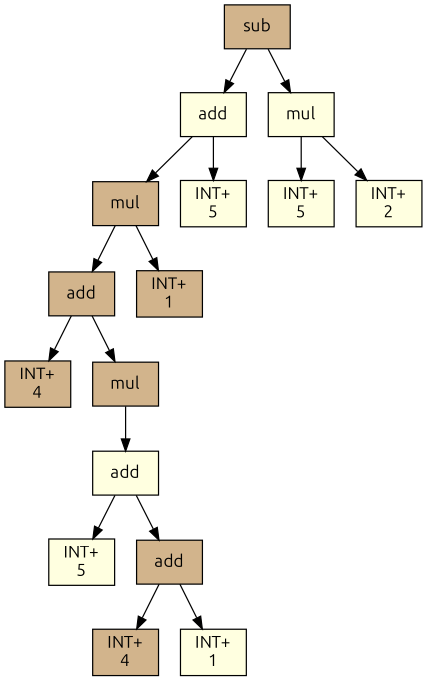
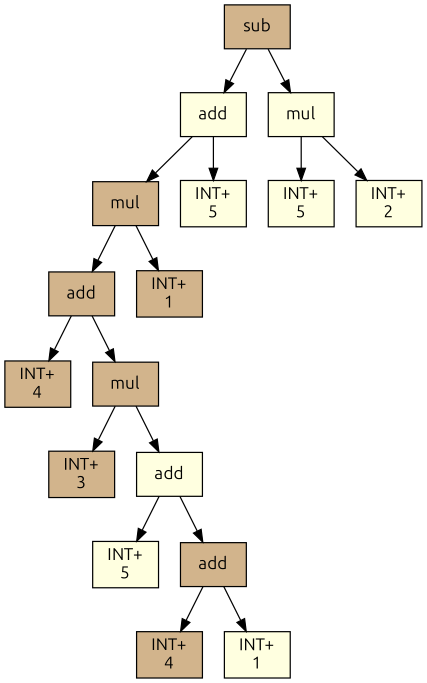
none -> (82, 474)
